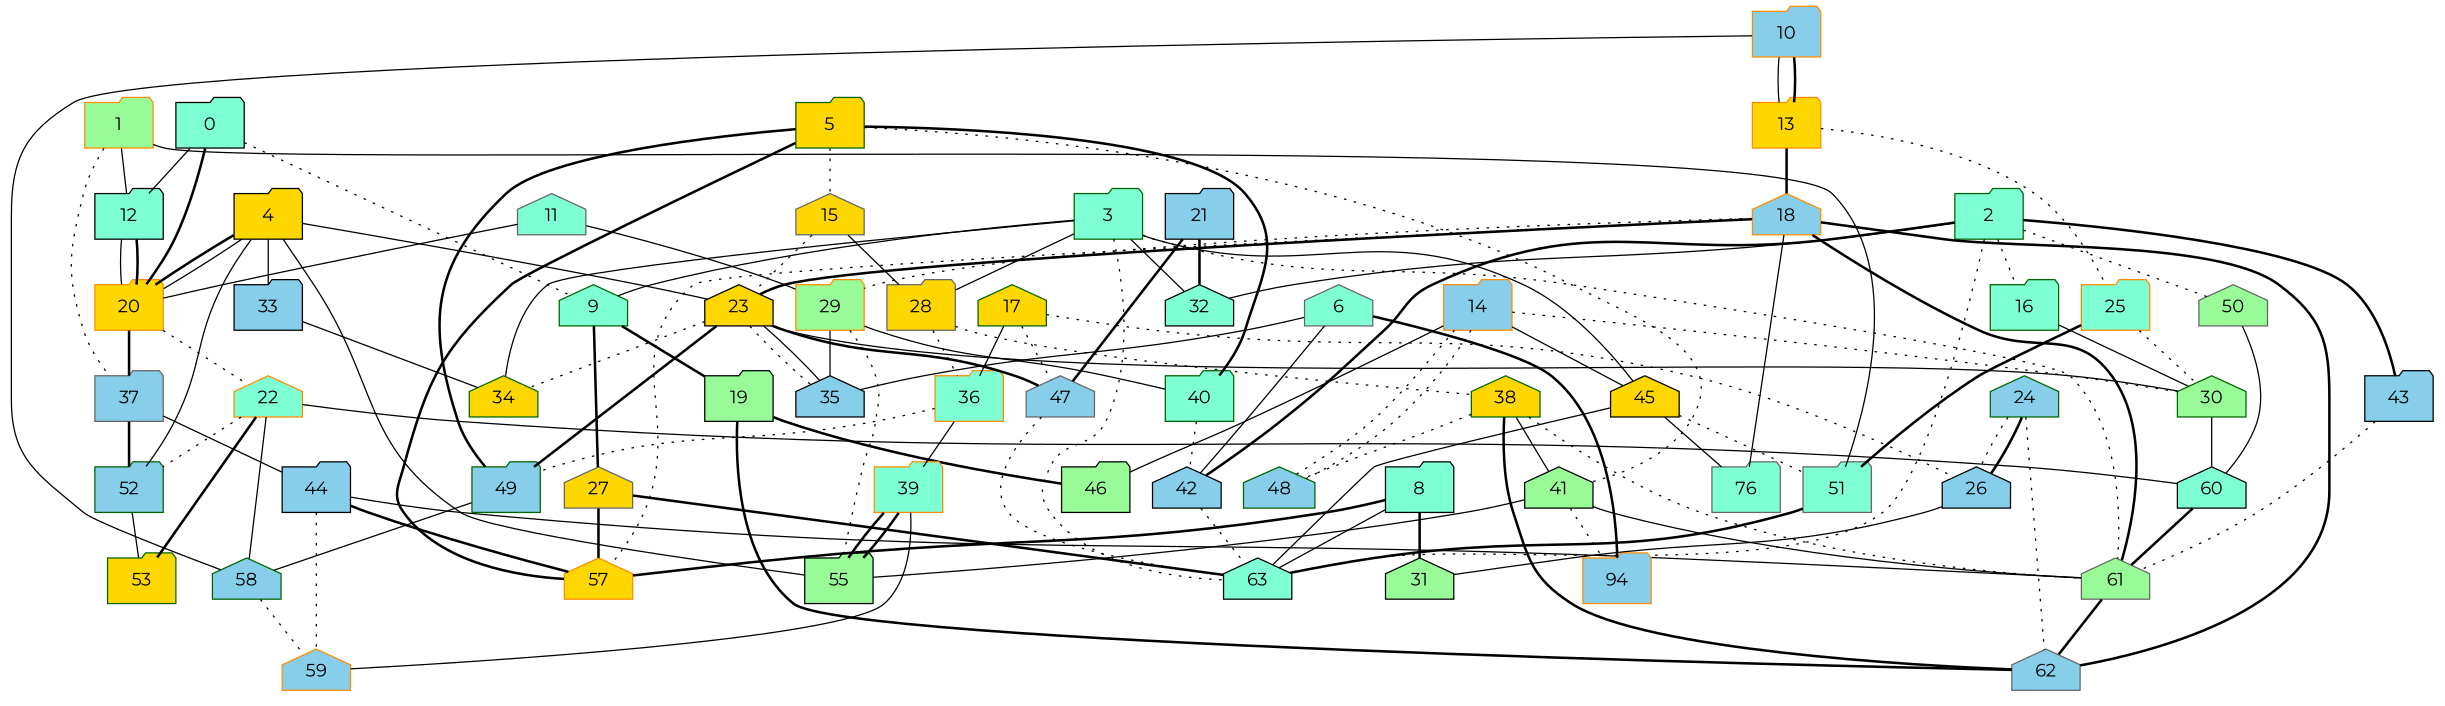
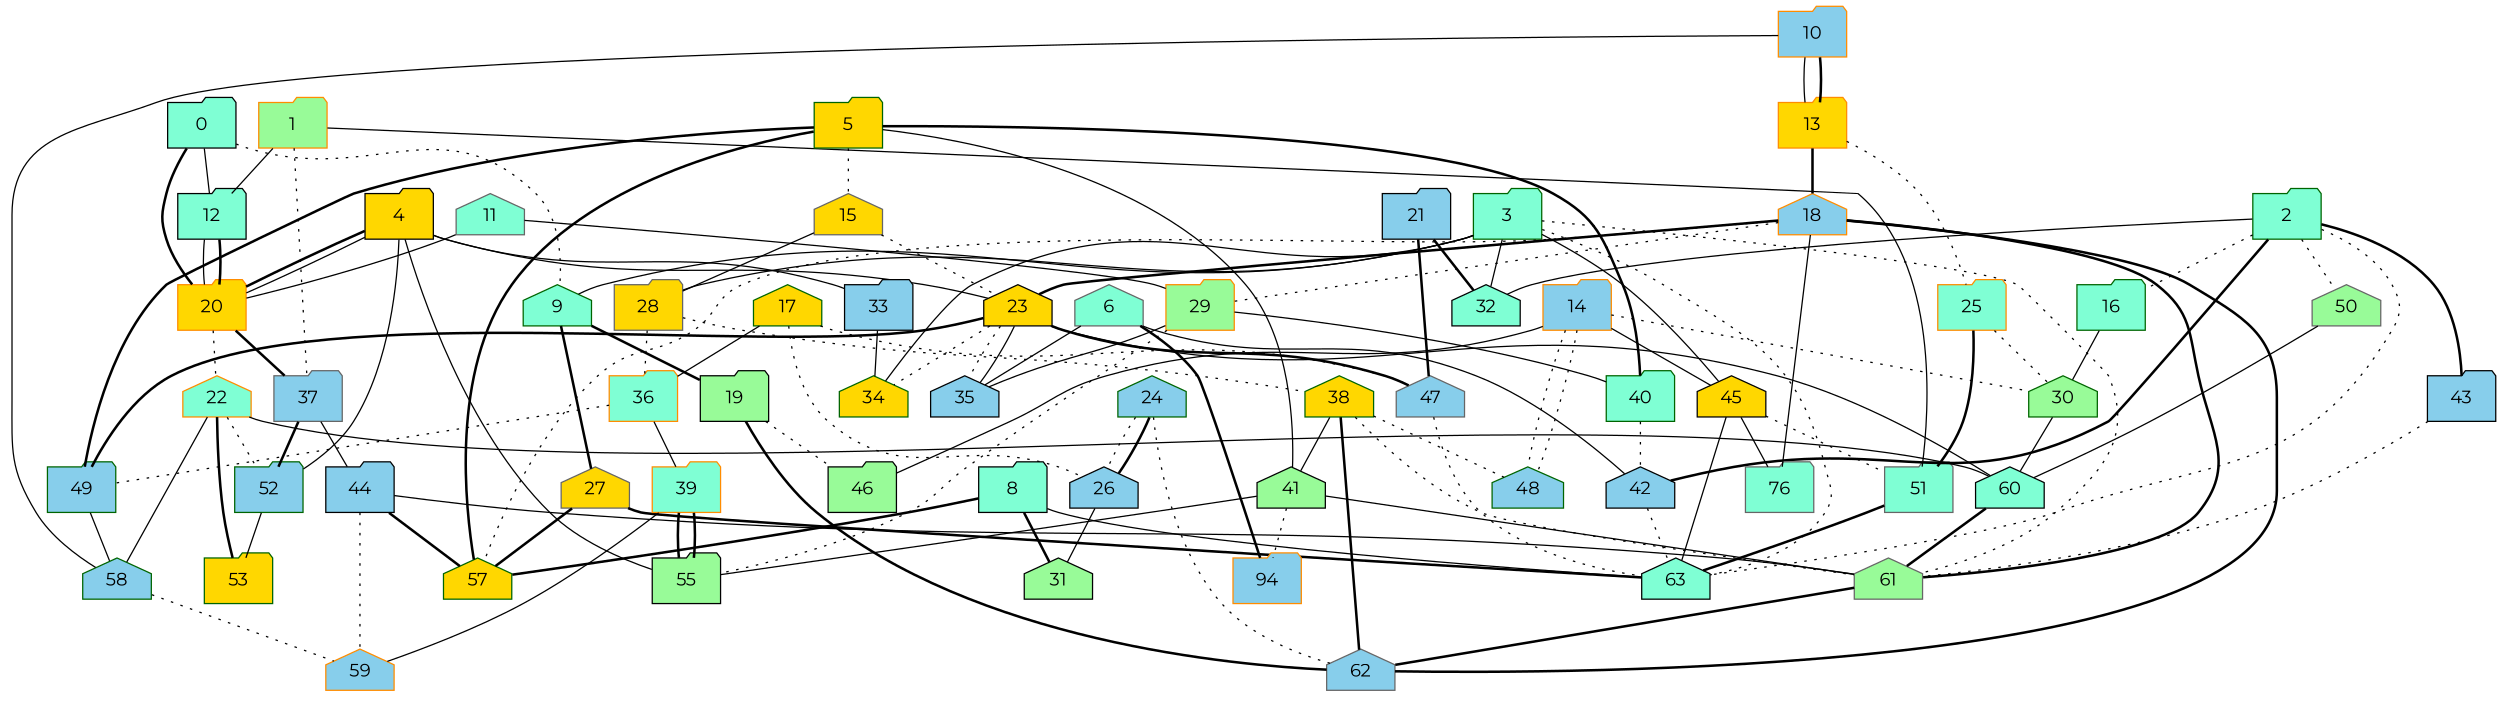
(1384, 211) -> (1165, 218)
(1474, 368) -> (1532, 346)
(916, 457) -> (798, 444)
(598, 581) -> (478, 581)
